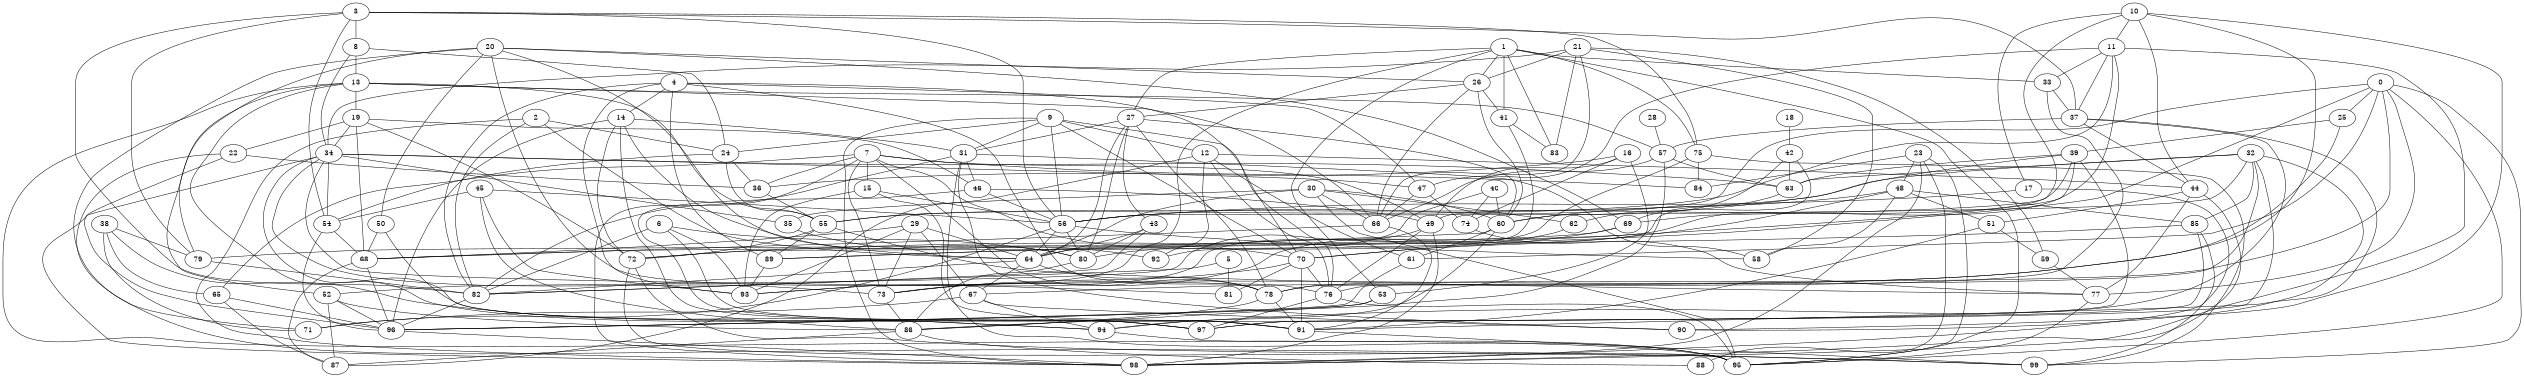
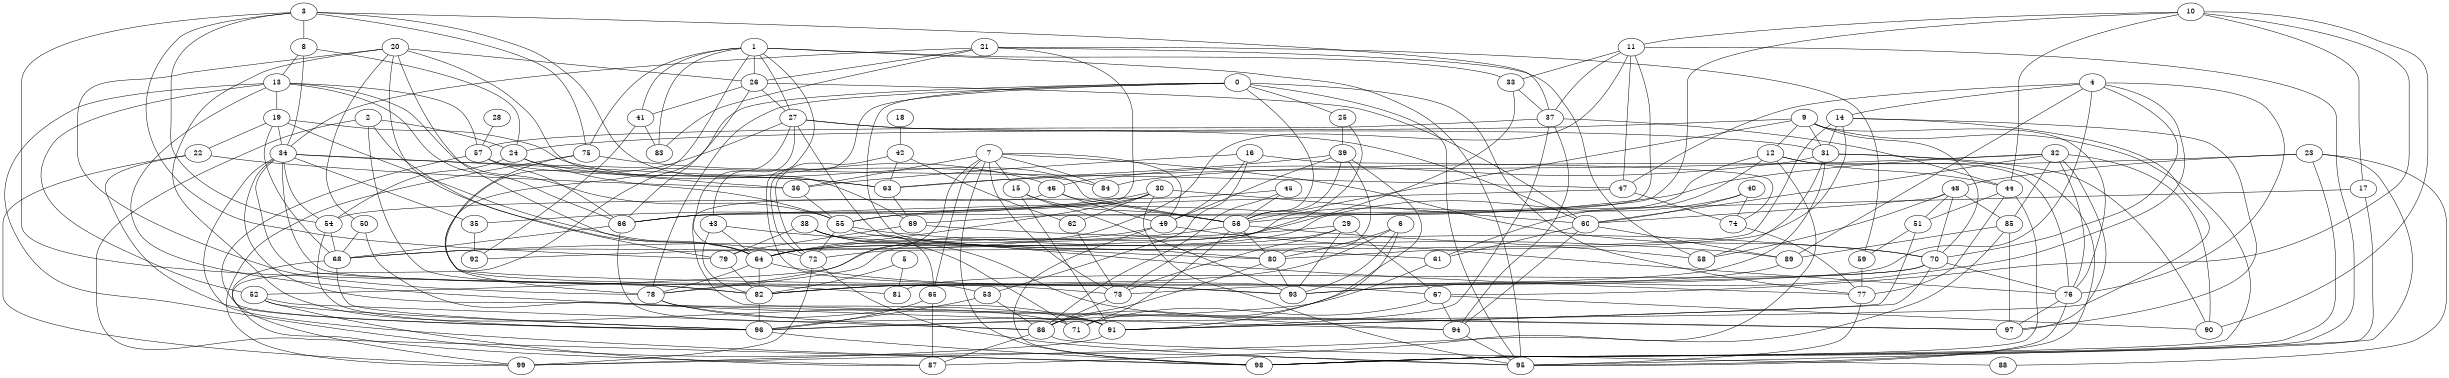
(581, 277) -> (1284, 279)
